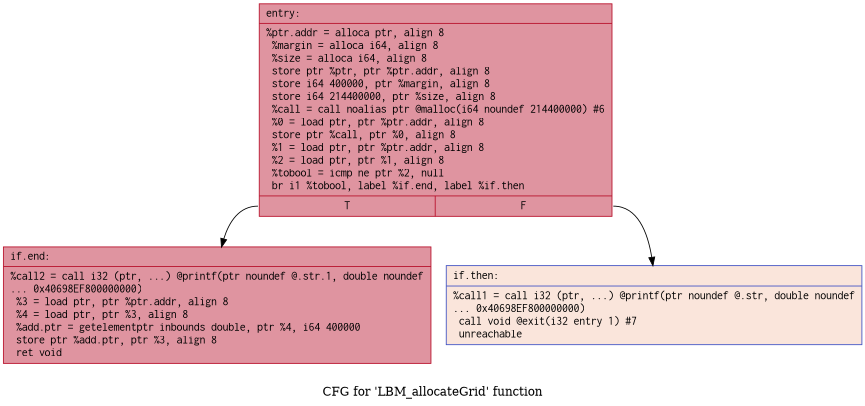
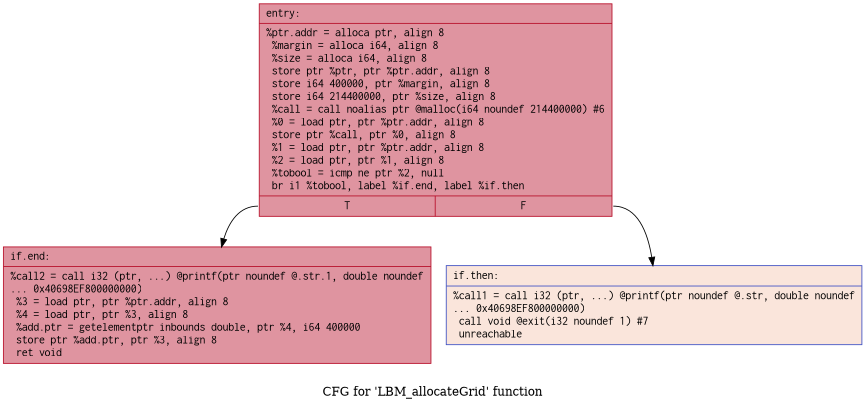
(545, 321) -> (551, 321)
